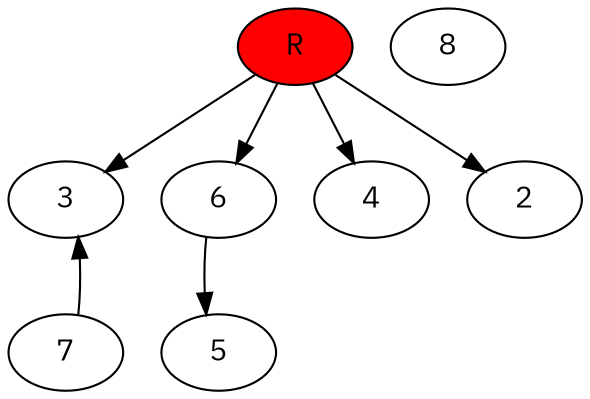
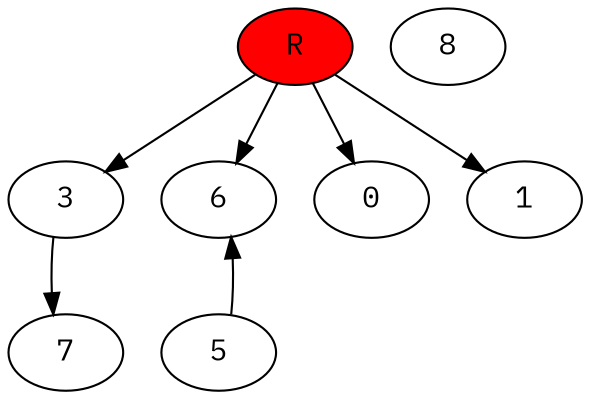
(372, 200) -> (372, 200)
(525, 200) -> (525, 200)
(205, 265) -> (233, 287)
(80, 287) -> (52, 265)
